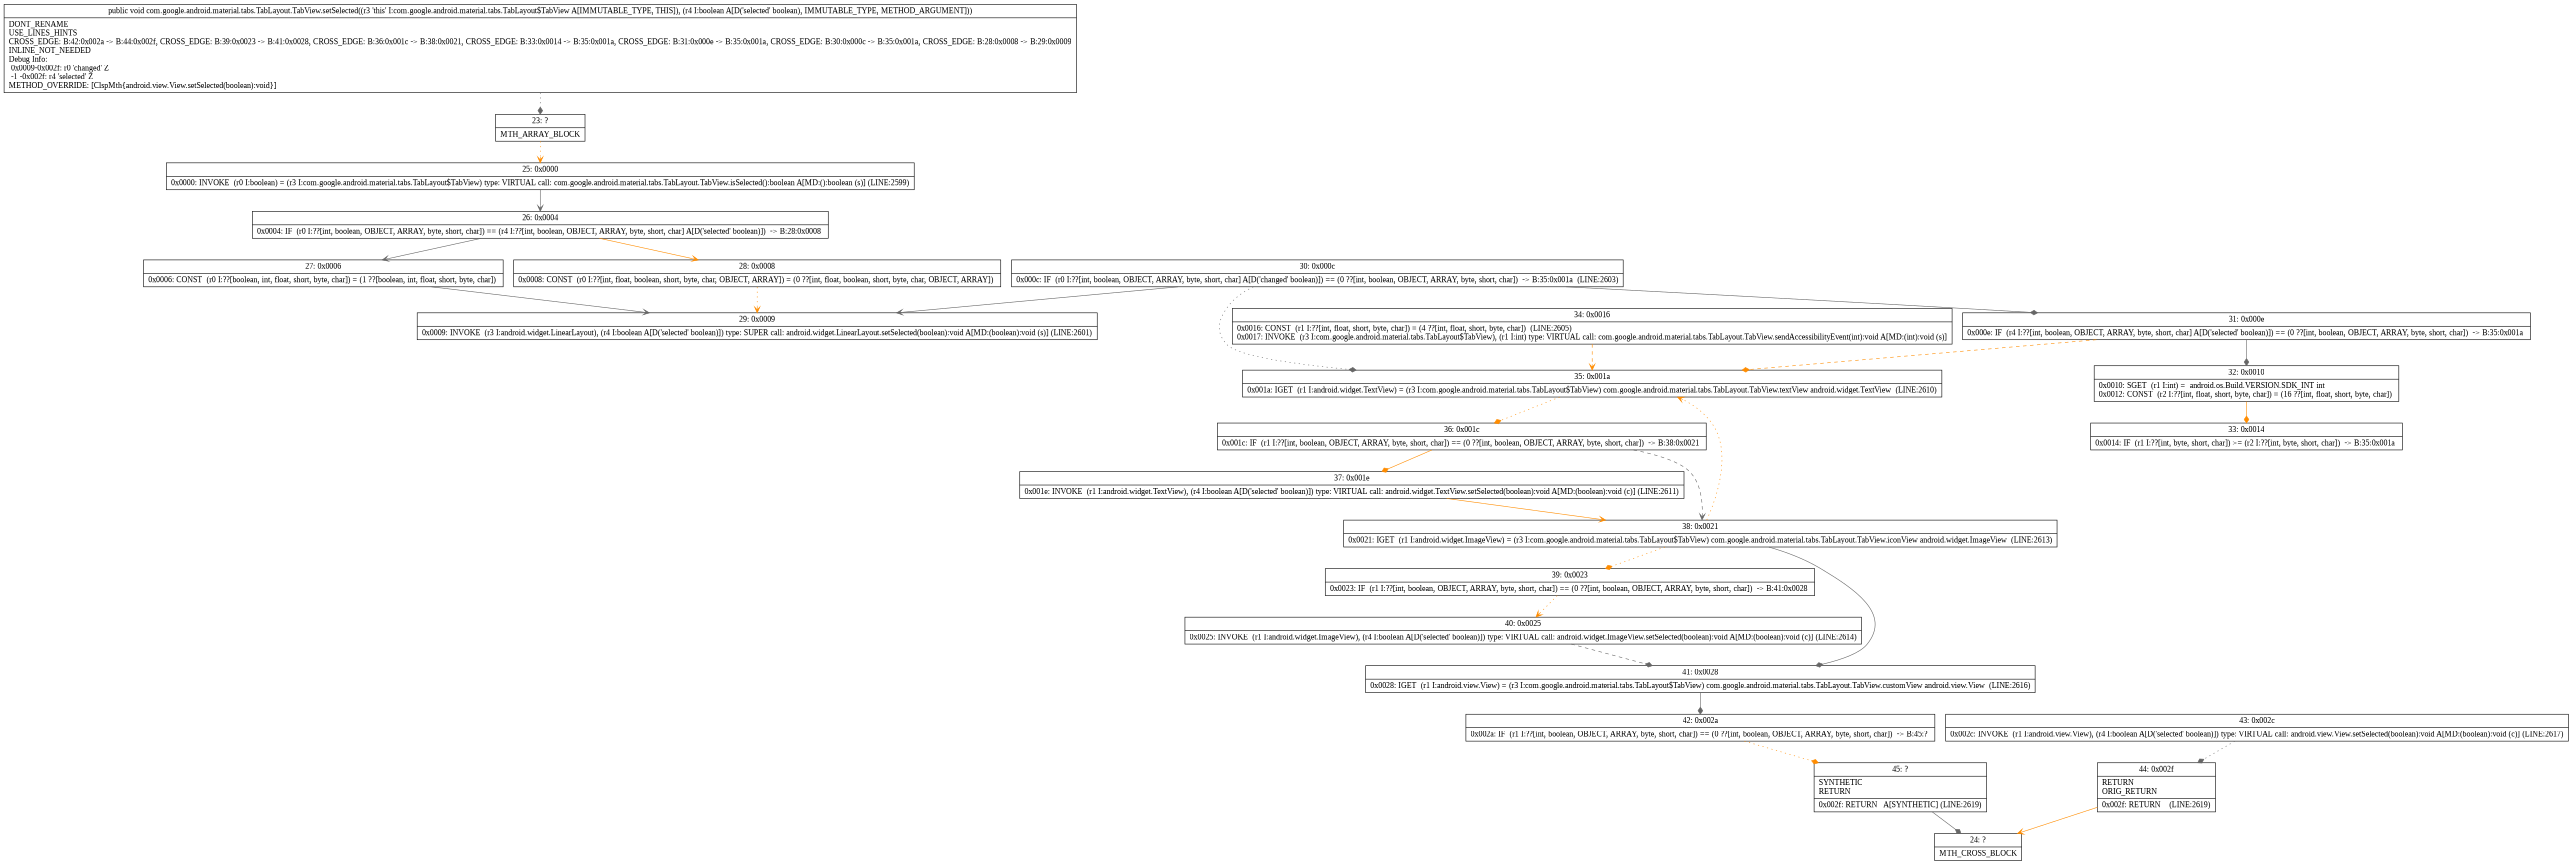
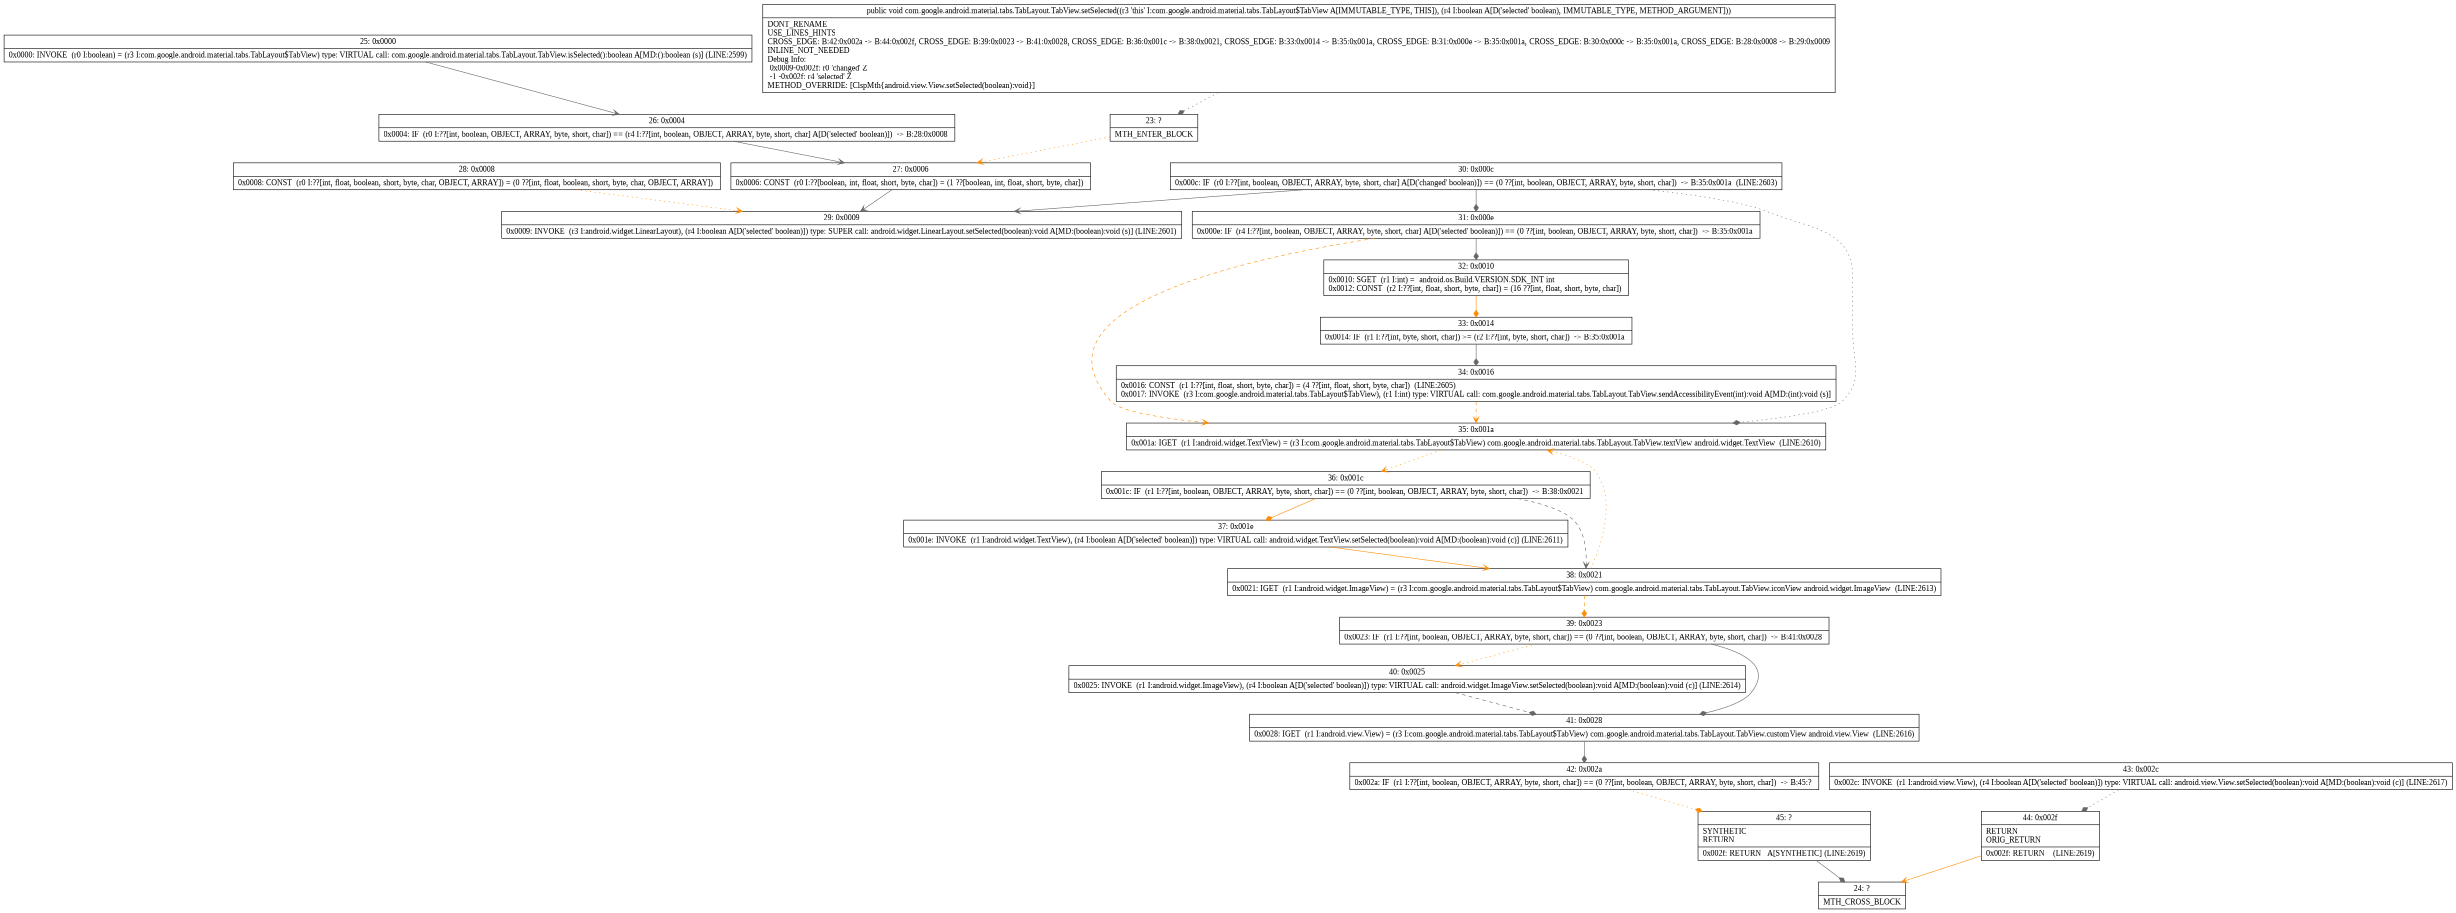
(540, 134) -> (1154, 134)
(540, 149) -> (1046, 149)
(646, 248) -> none
none -> (1476, 351)
(1923, 355) -> (1152, 298)
(1530, 409) -> (1414, 460)
(1639, 557) -> (1584, 603)
(1860, 596) -> (1758, 679)
